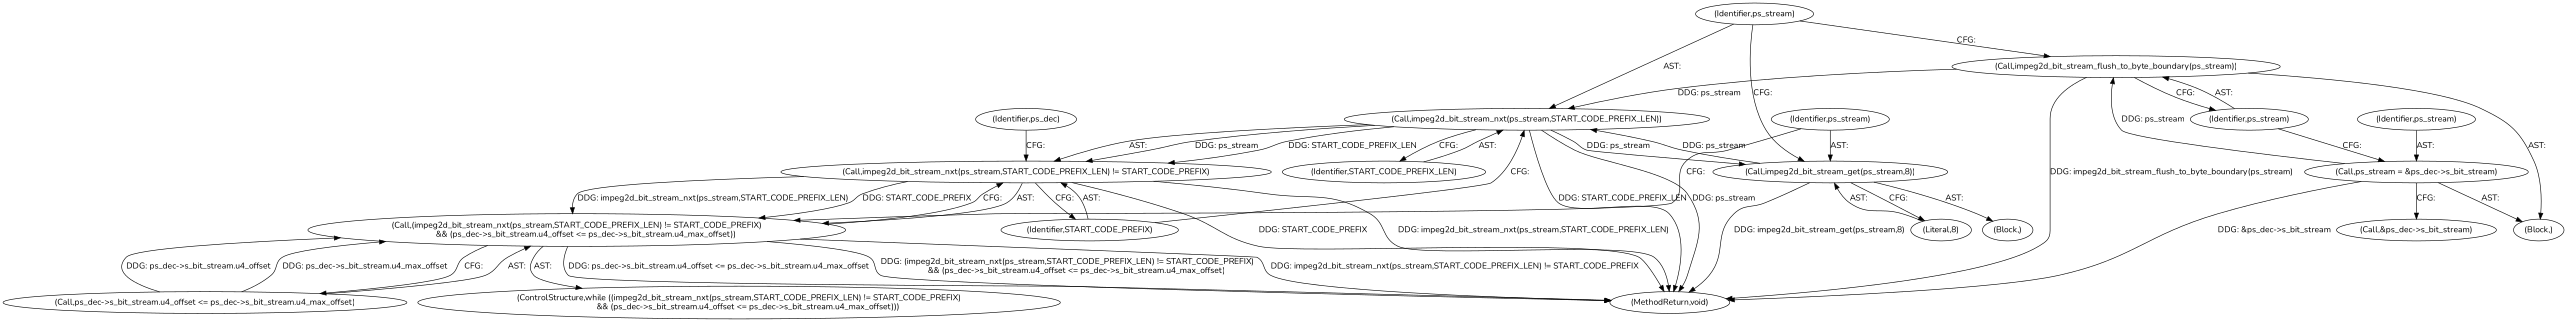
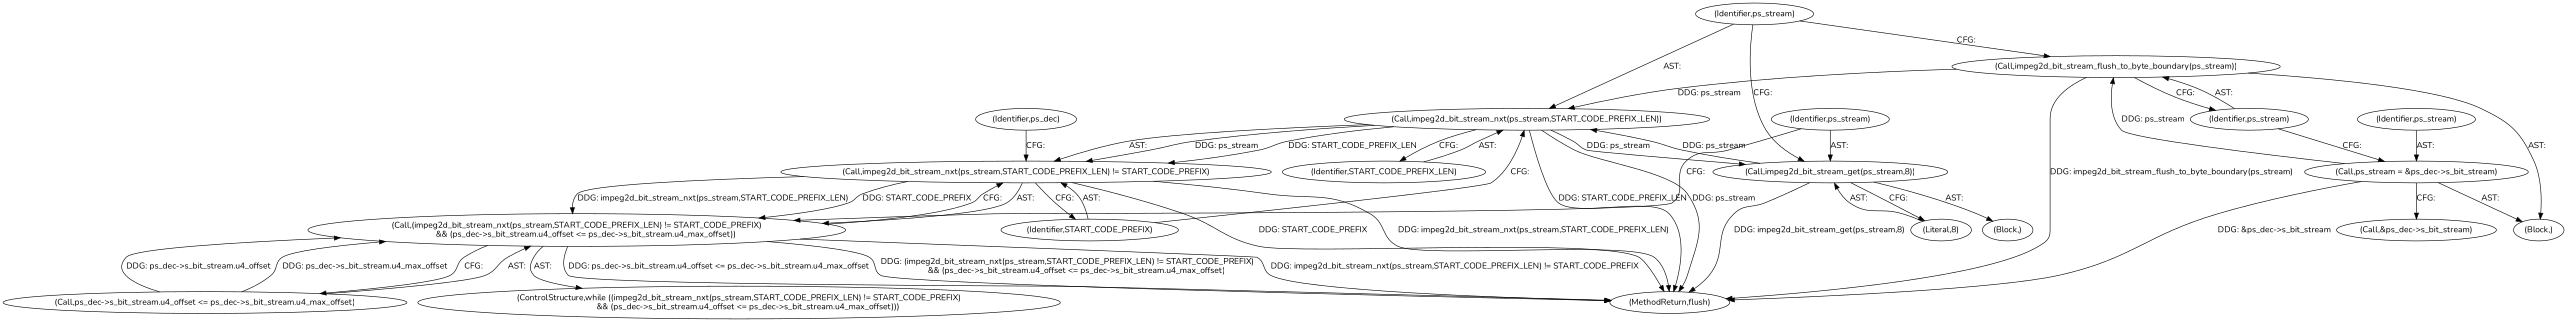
(1670, 303) -> (1670, 303)
